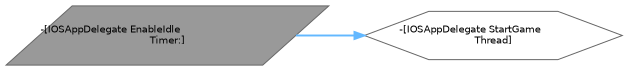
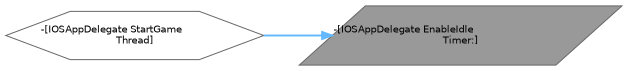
(325, 36) -> (293, 36)
